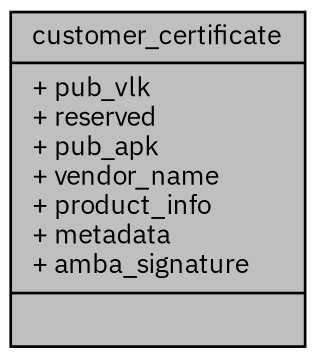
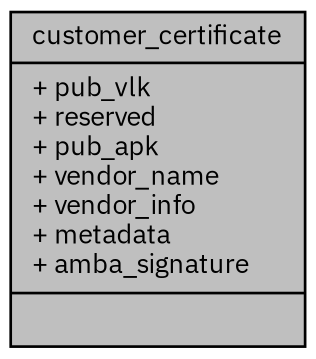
(122, 206) -> (114, 206)
